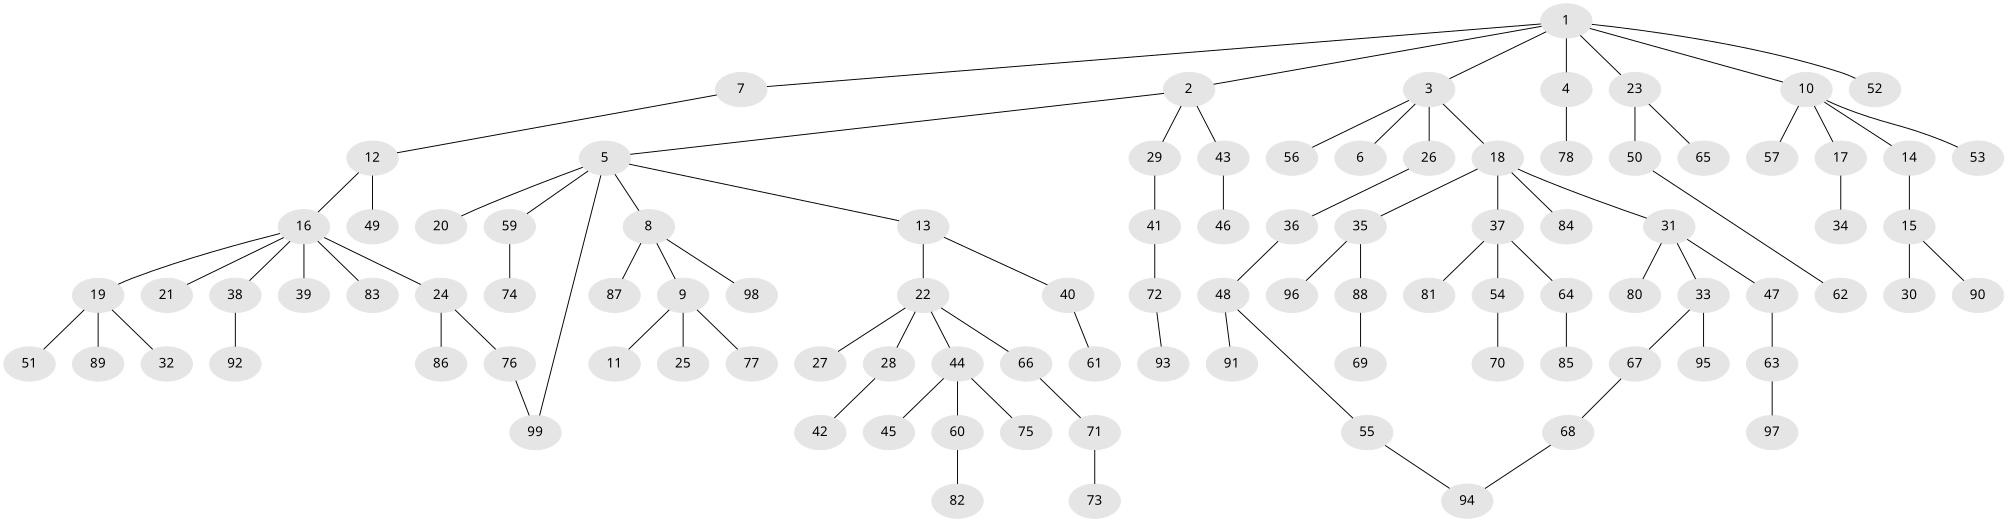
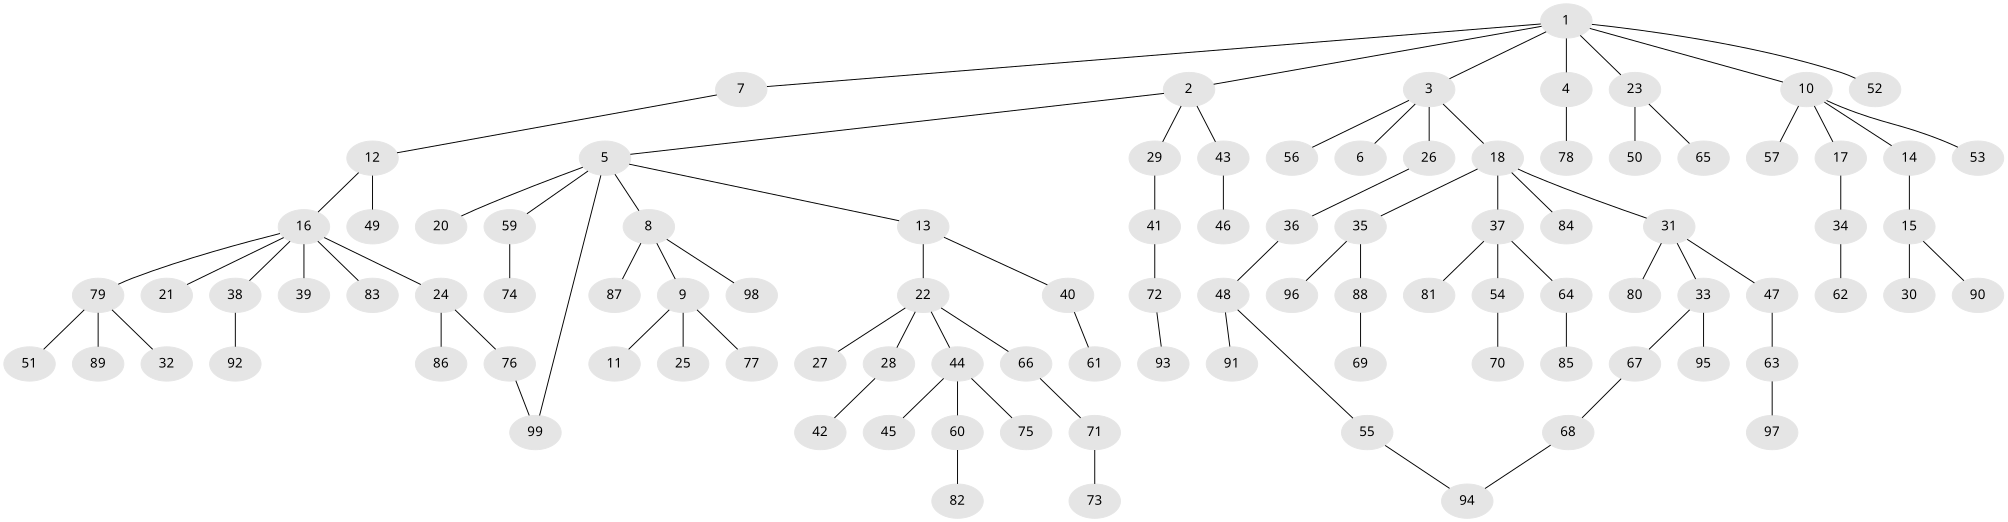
(1738, 227) -> (1841, 261)
(98, 295) -> (98, 295)
